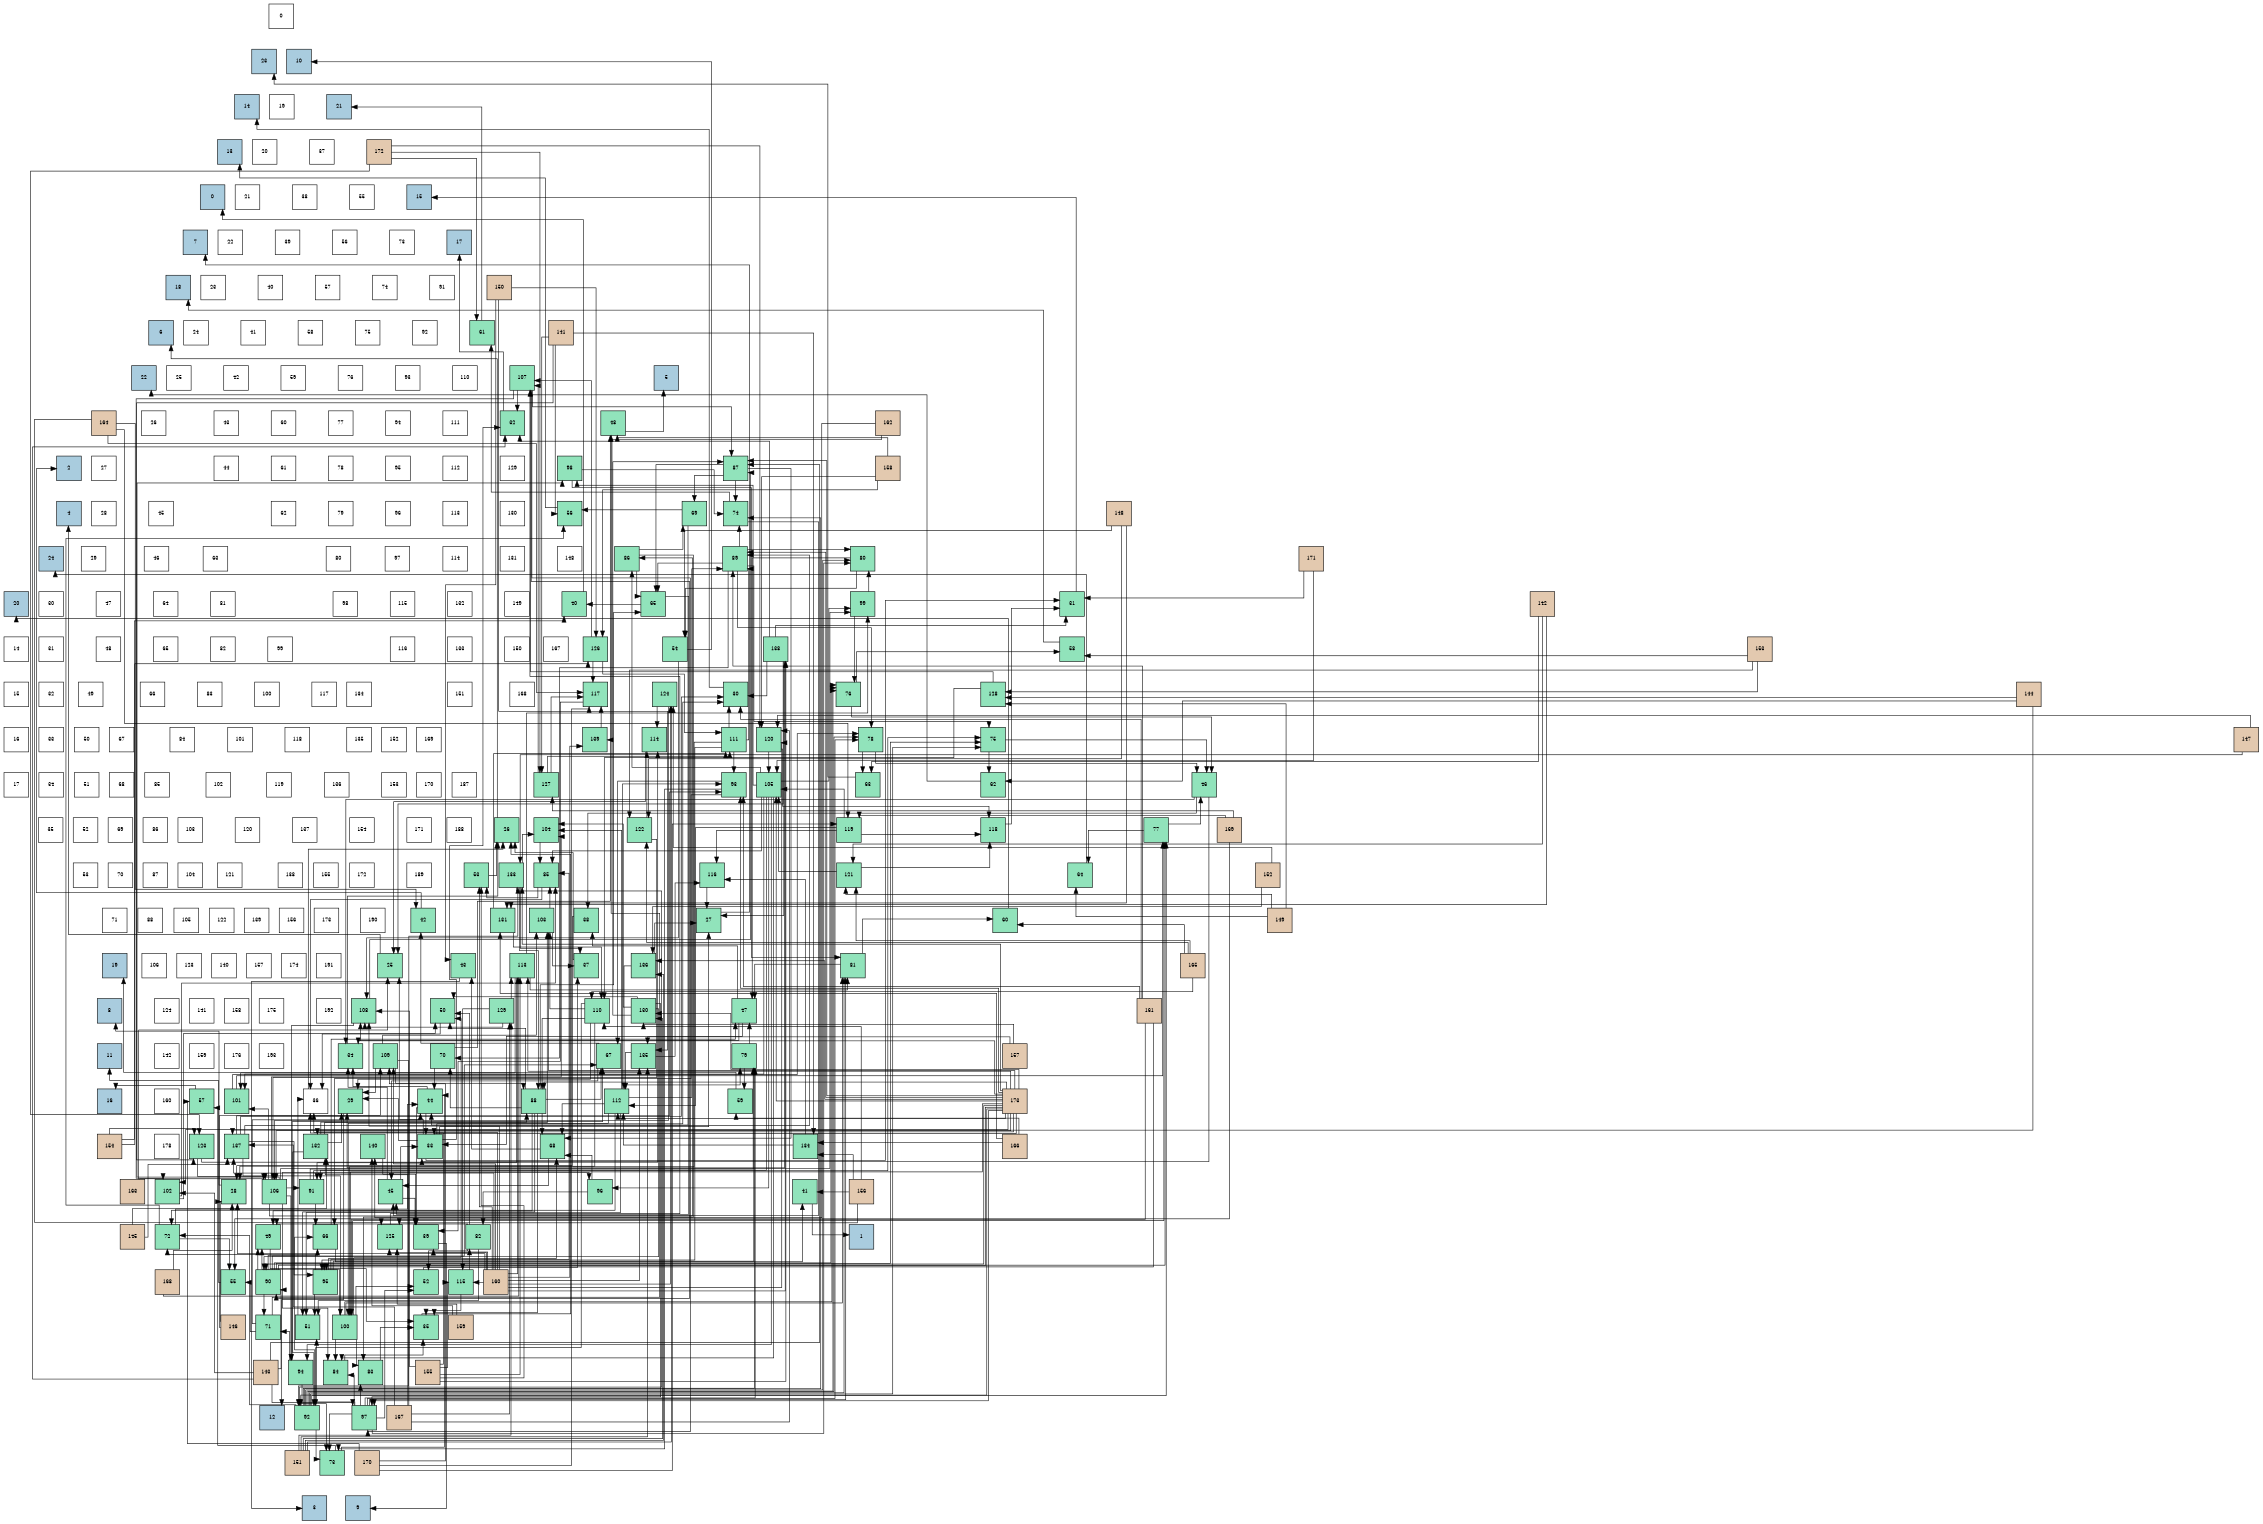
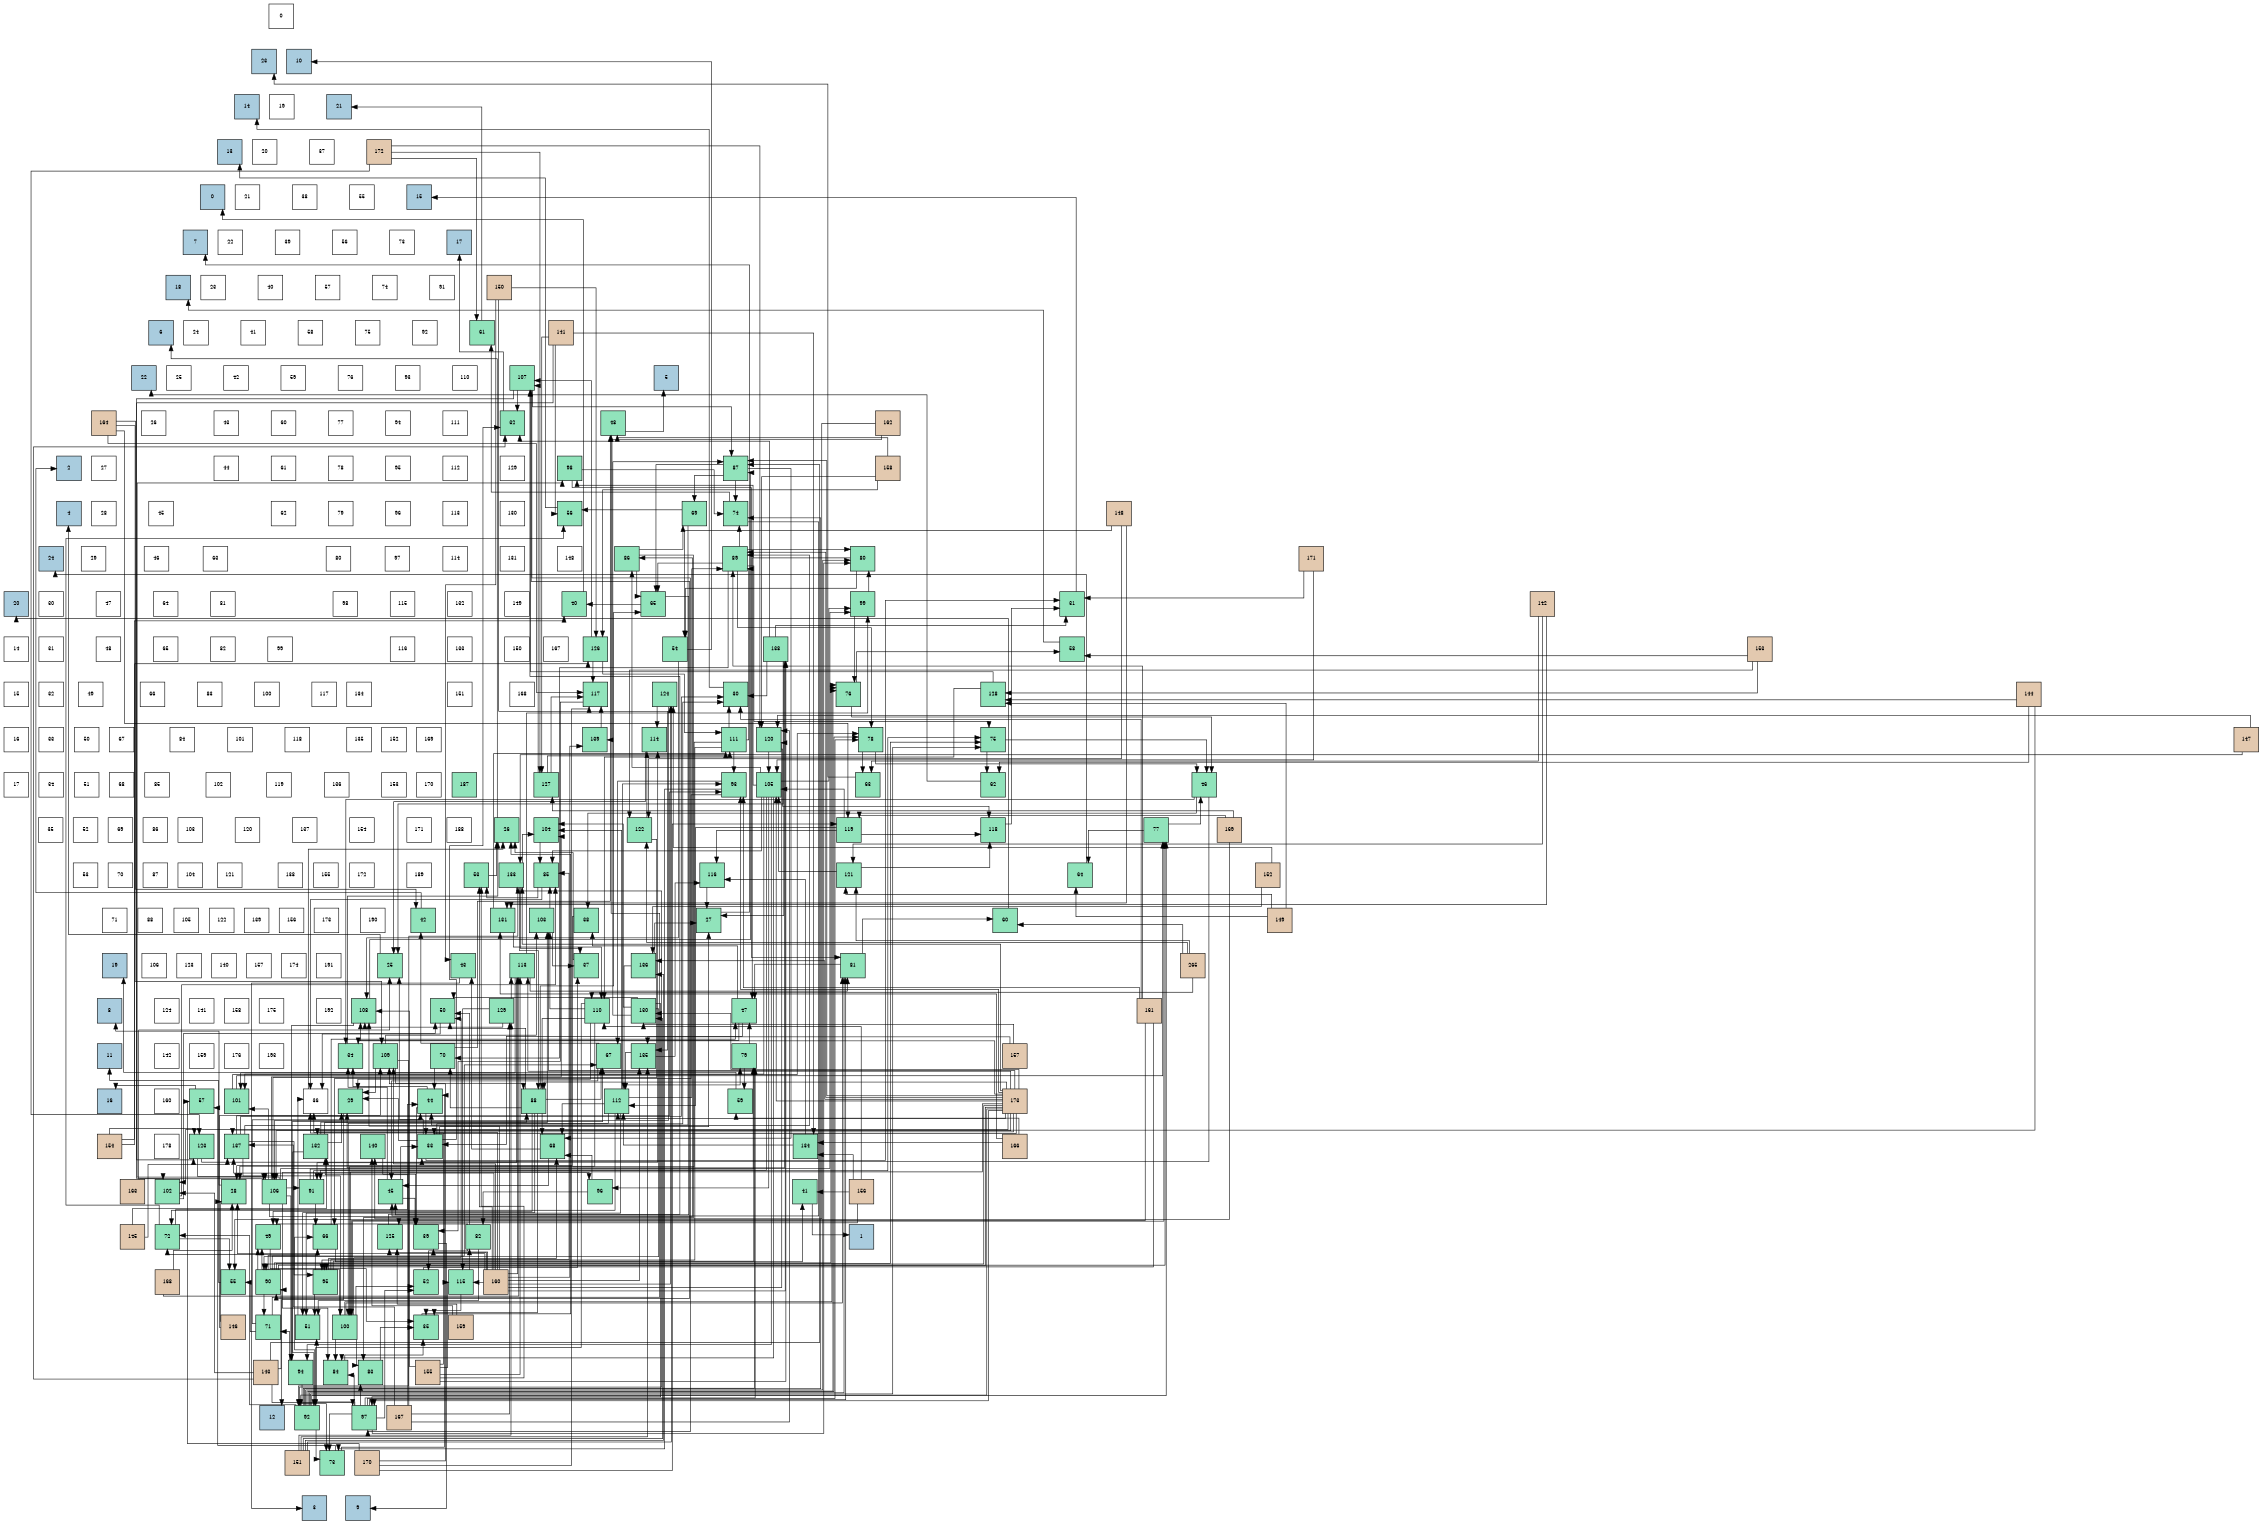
(464, 785) -> (464, 785)
(1193, 966) -> (1193, 966)
(50, 1222) -> (219, 981)
